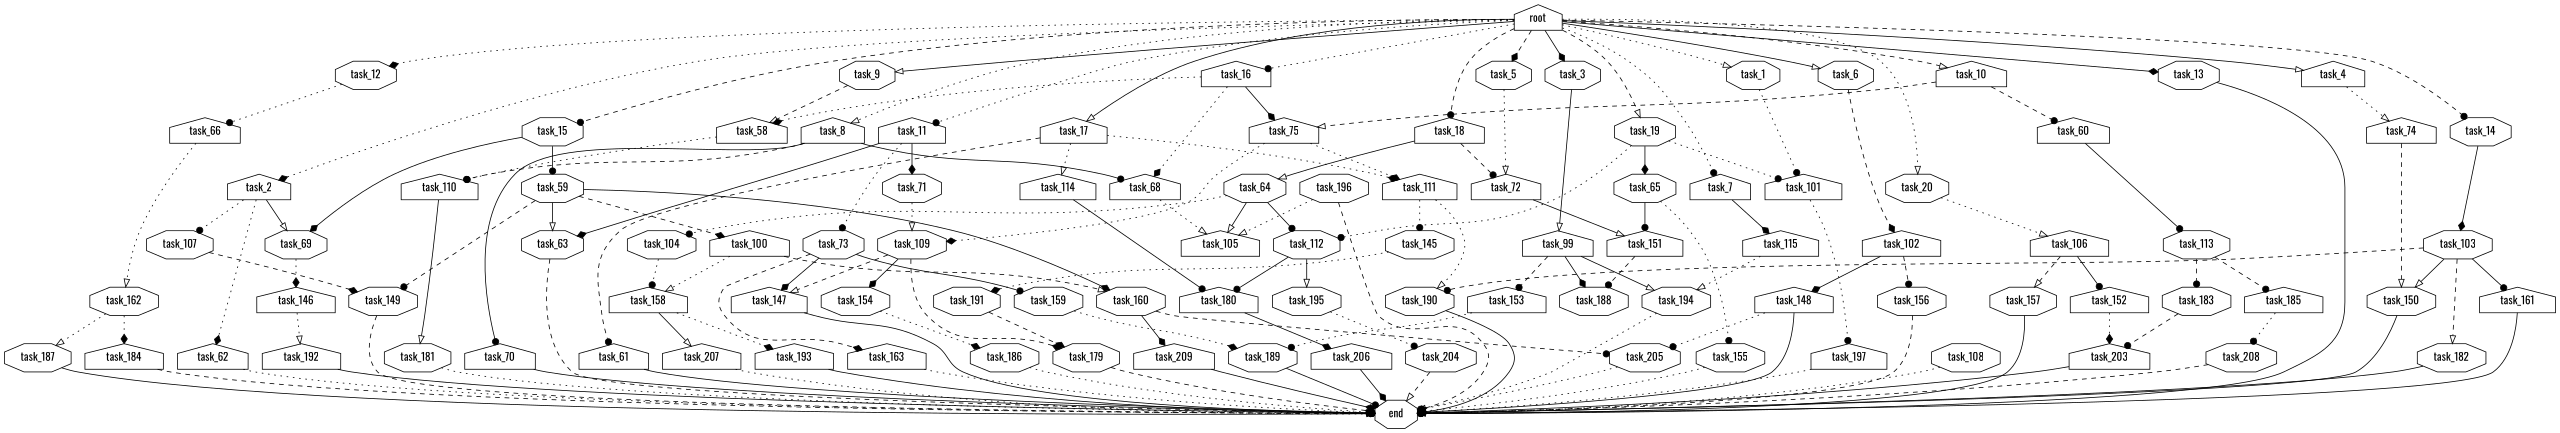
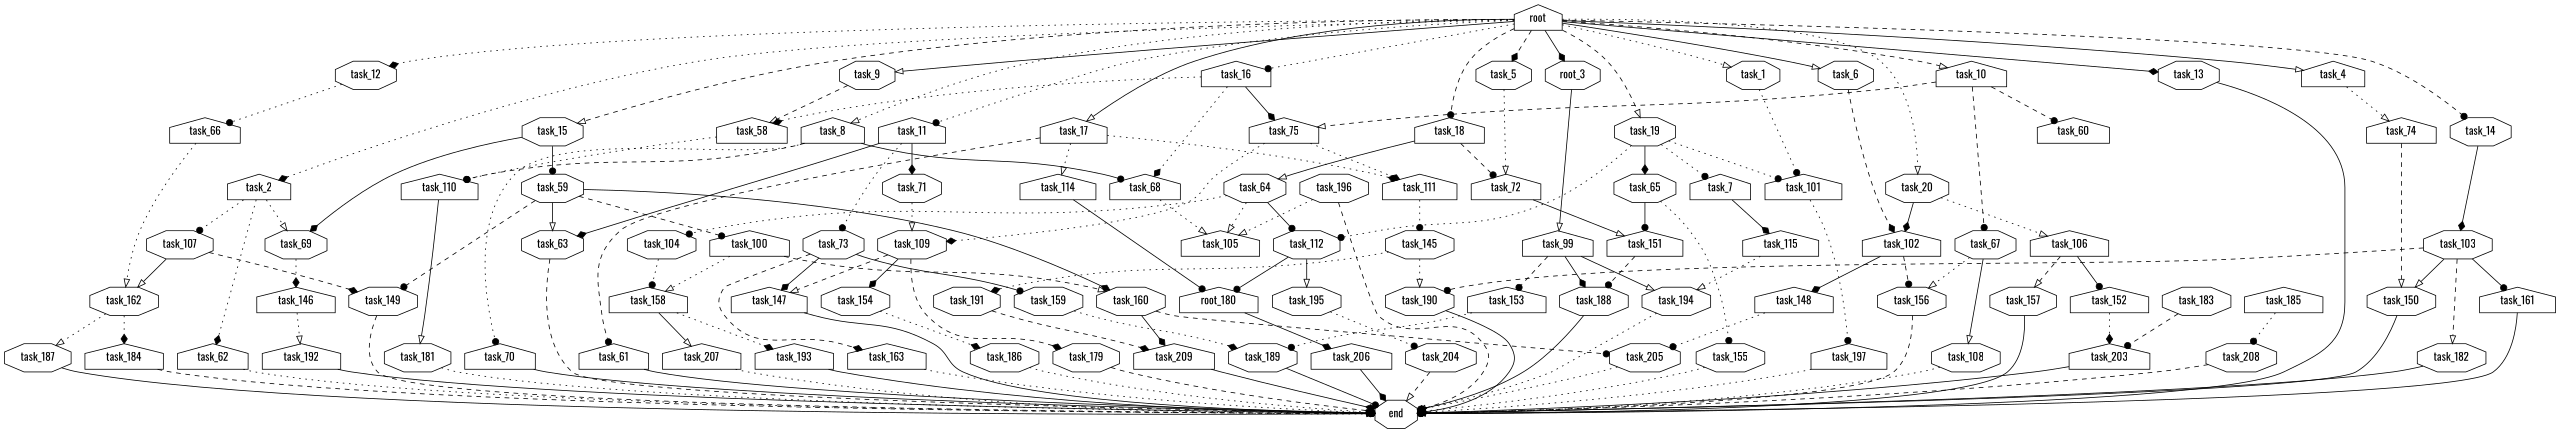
(975, 44) -> (975, 44)
(1573, 75) -> (1573, 75)
(1654, 82) -> (1682, 160)
(572, 153) -> (572, 153)
(275, 212) -> (275, 212)
(635, 212) -> (635, 212)
none -> (1911, 212)
(1239, 214) -> (1239, 214)
(1464, 240) -> (1420, 269)
none -> (1986, 245)
(2197, 245) -> none
none -> (155, 270)
(1219, 301) -> (1219, 301)
(1022, 328) -> (1066, 330)
(1633, 397) -> (1514, 377)
